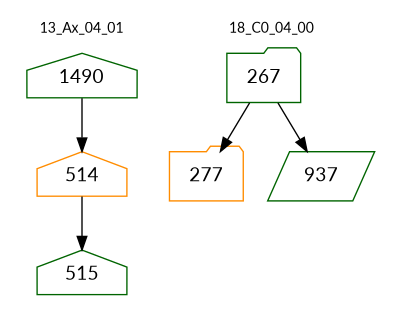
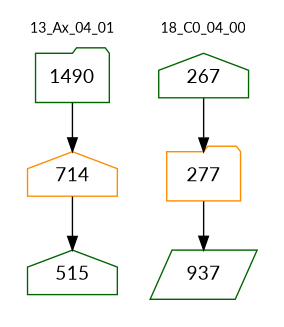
(82, 78) -> (72, 78)
(264, 78) -> (204, 78)
(289, 121) -> (204, 219)
(82, 176) -> (72, 176)
